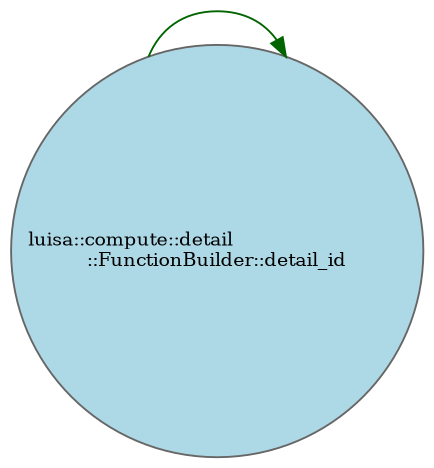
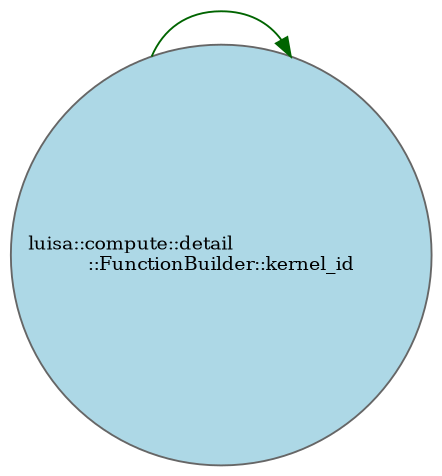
(217, 251) -> (221, 255)
